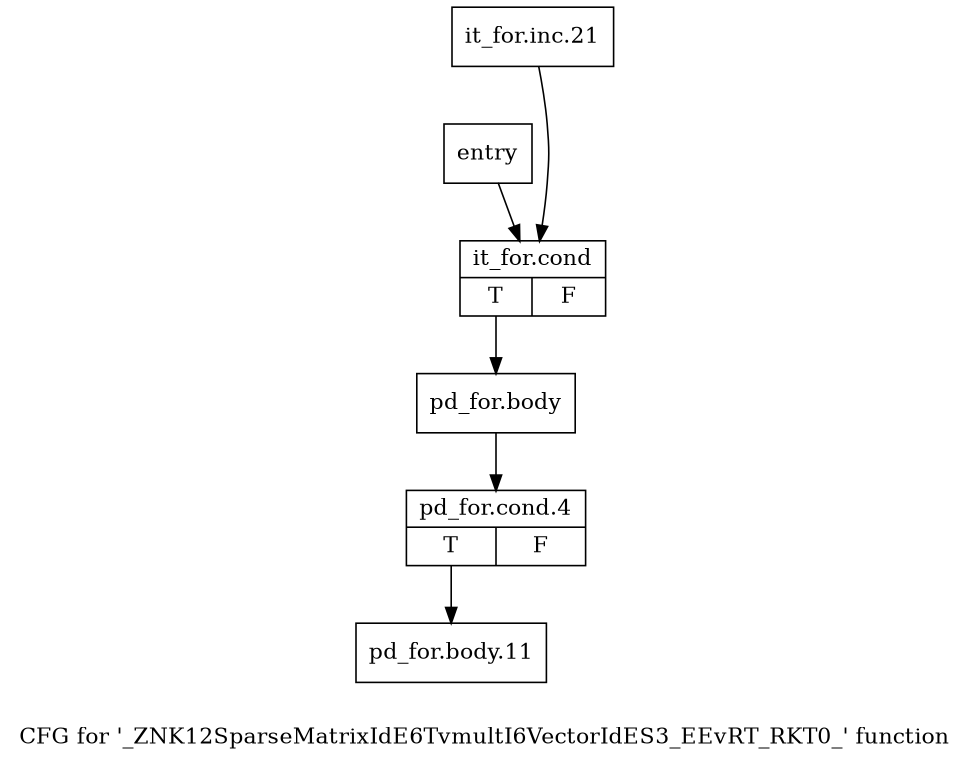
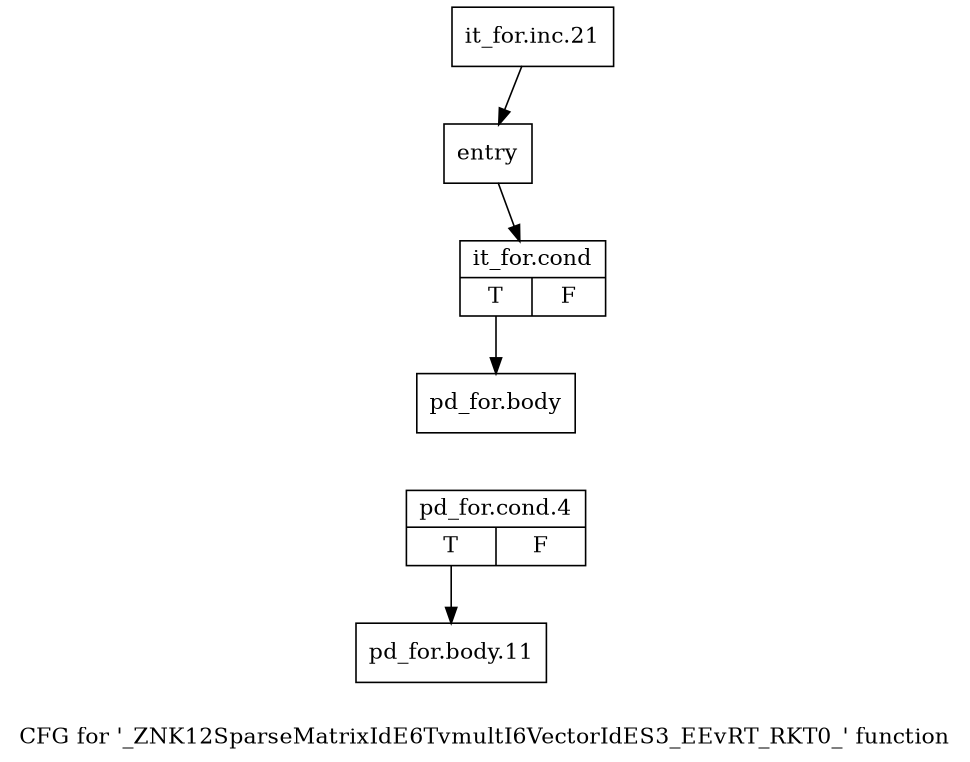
(549, 146) -> (513, 88)
(496, 454) -> none
